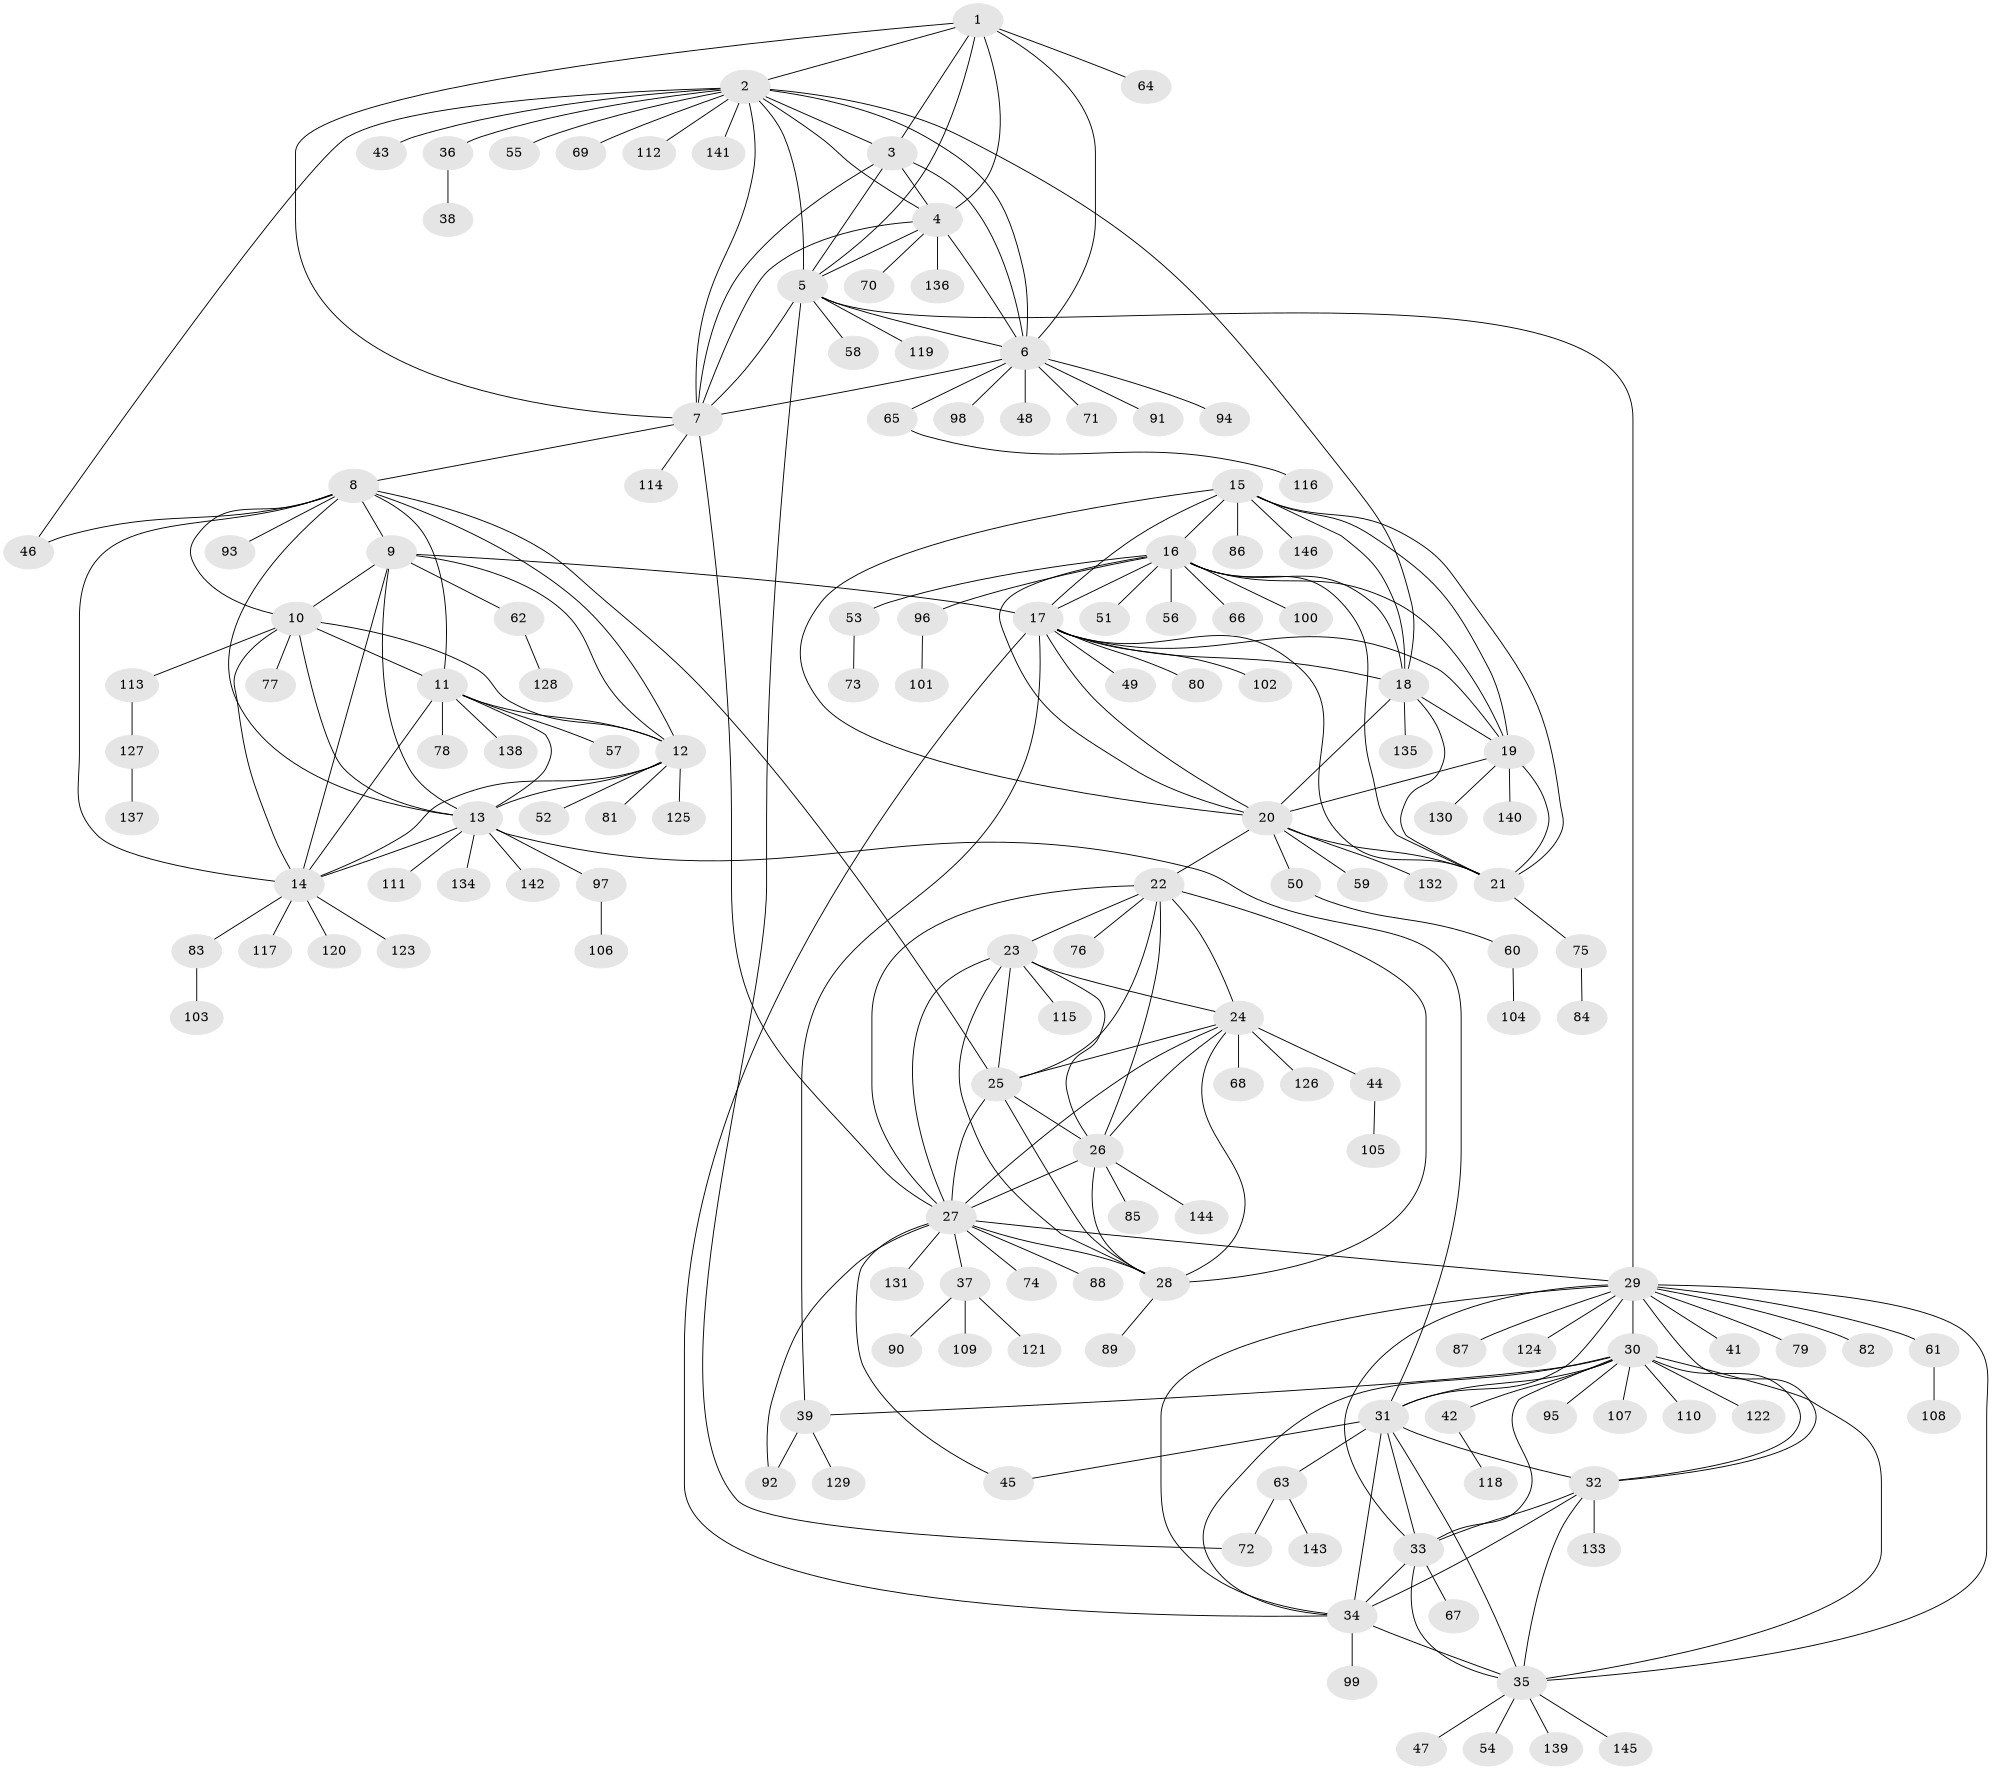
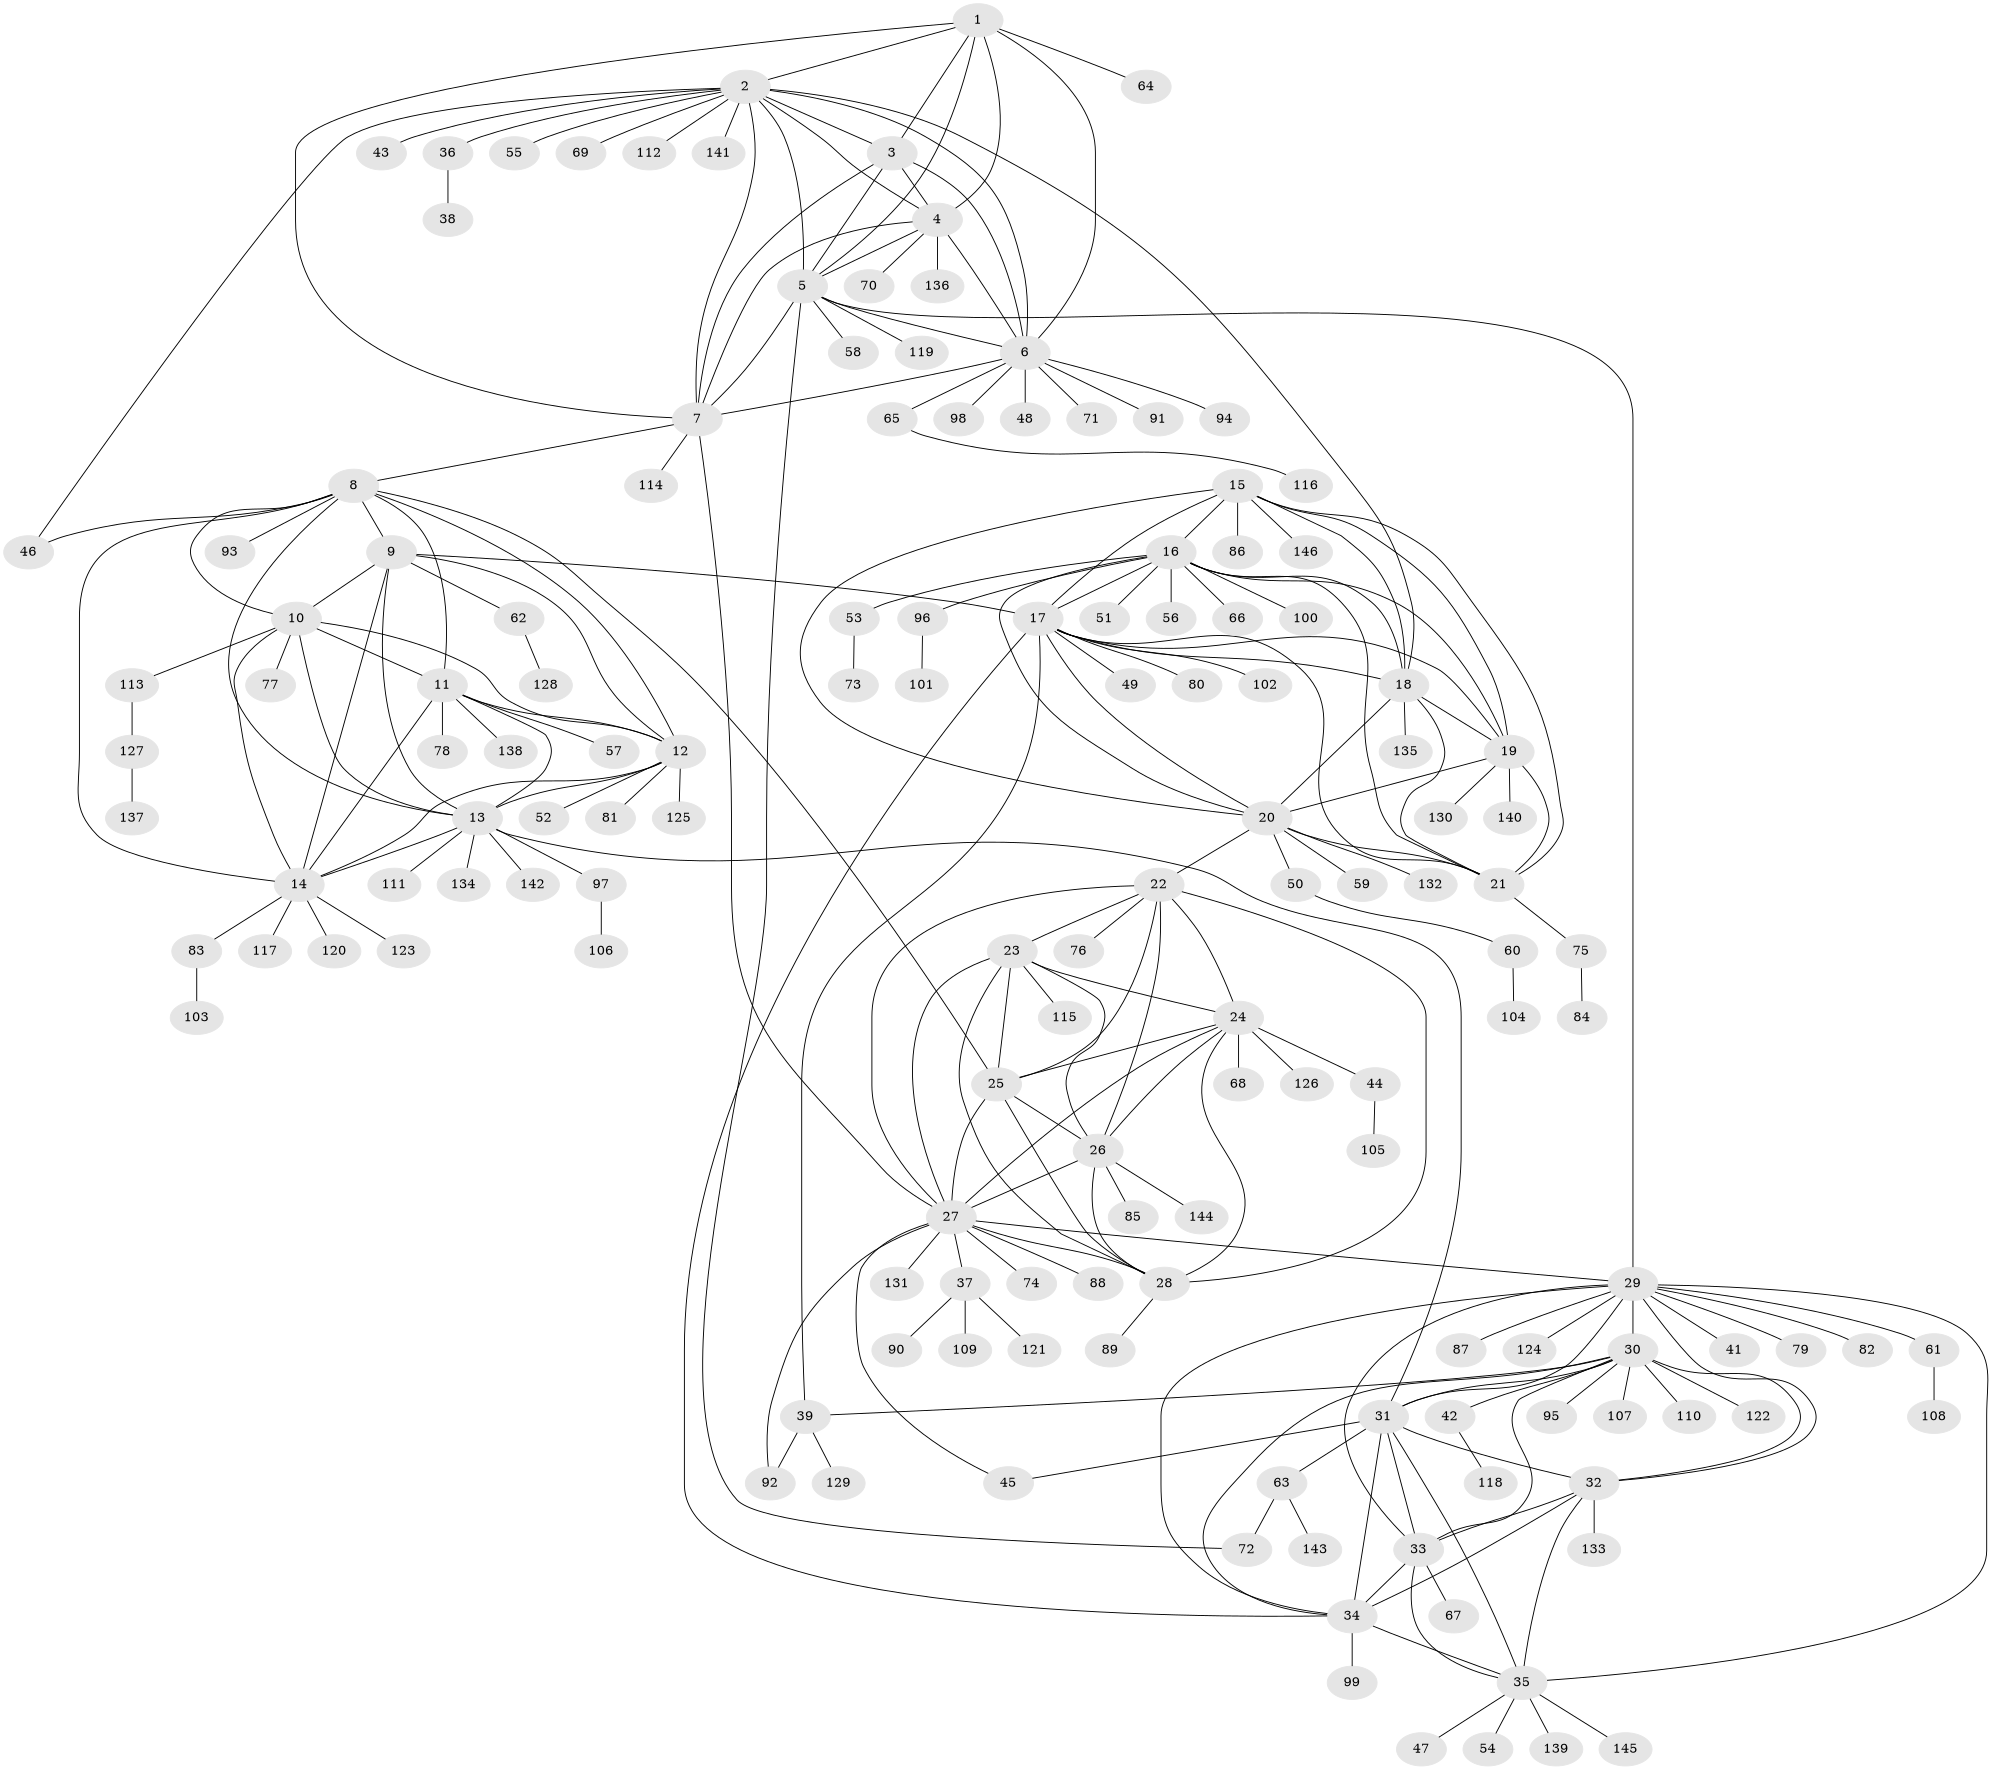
(1876, 1563) -> none
